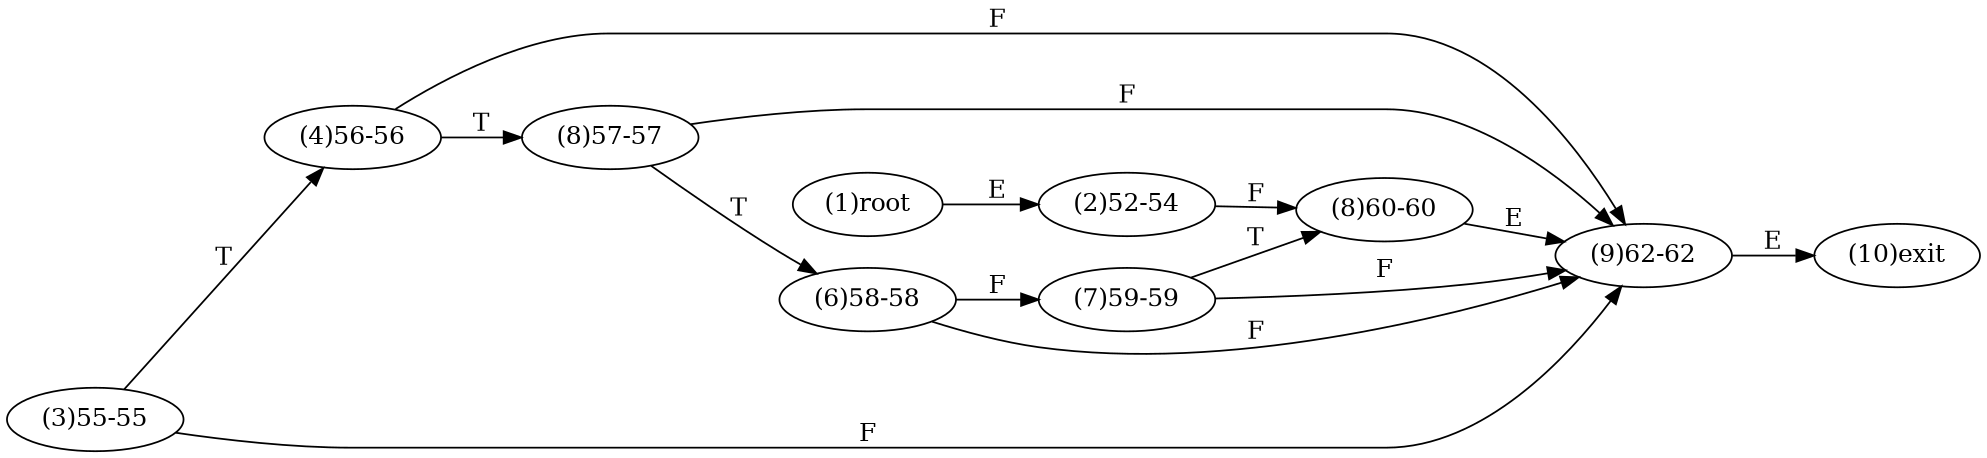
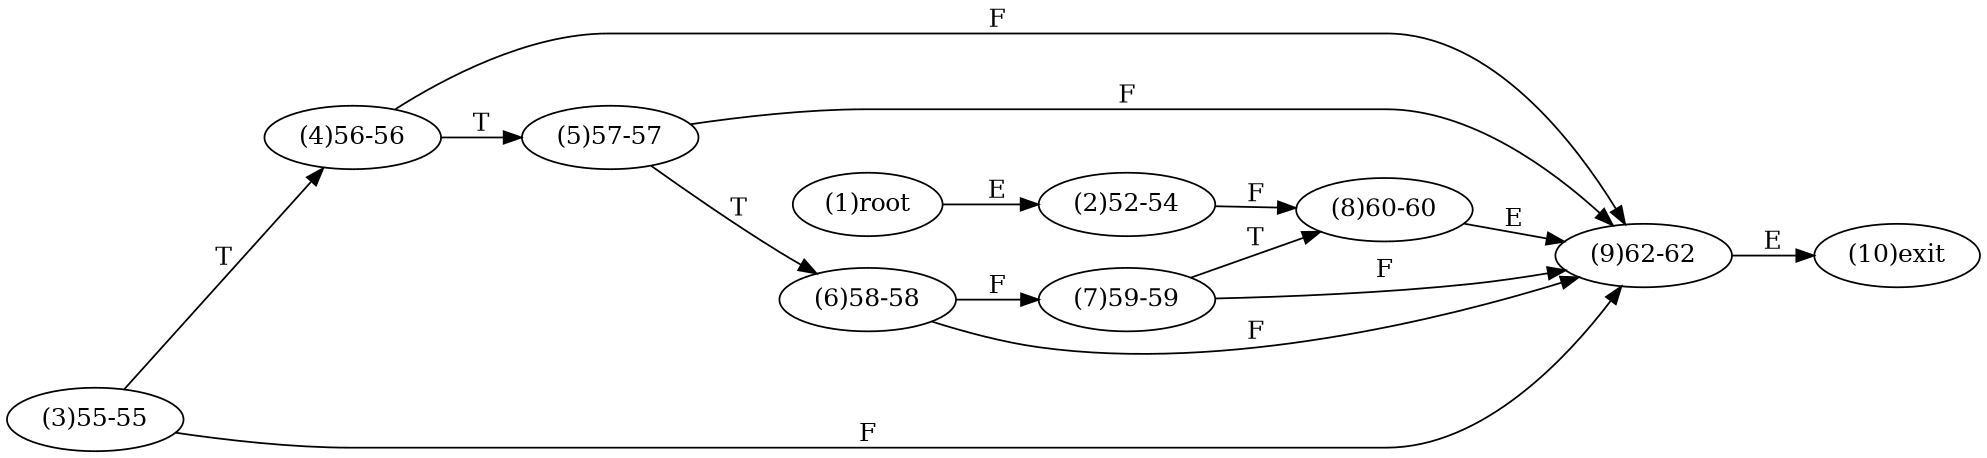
(610, 137) -> (610, 137)
